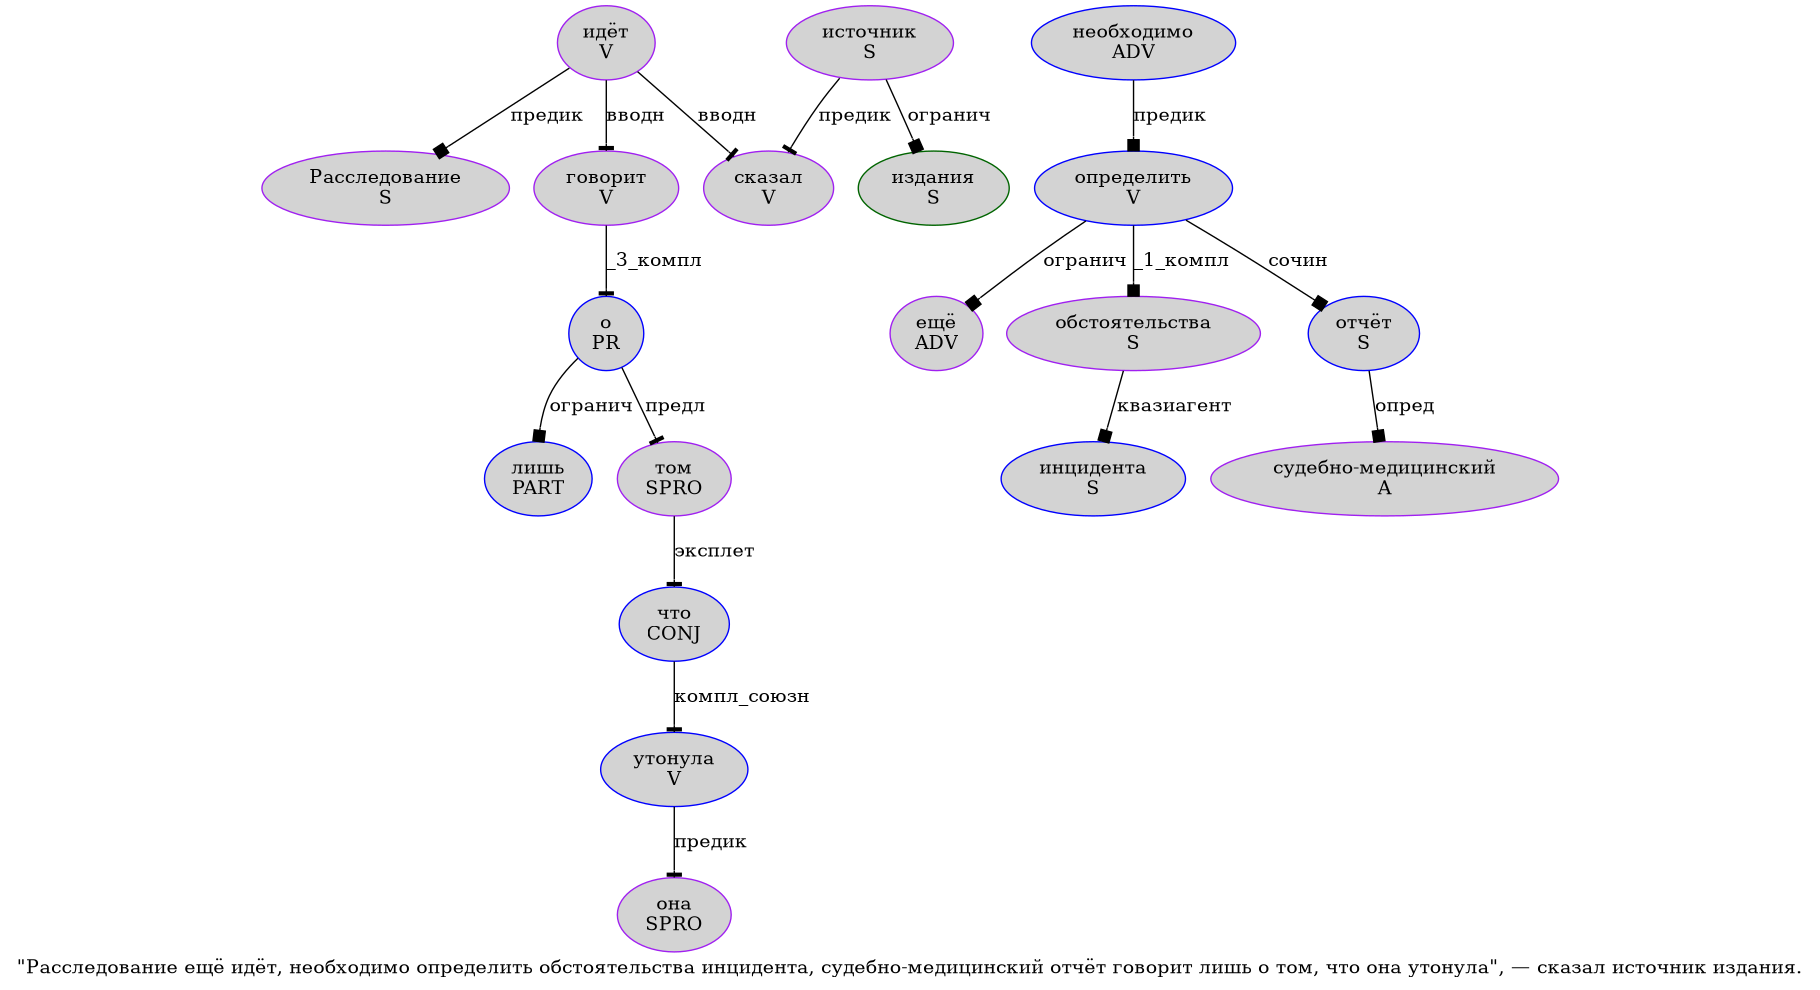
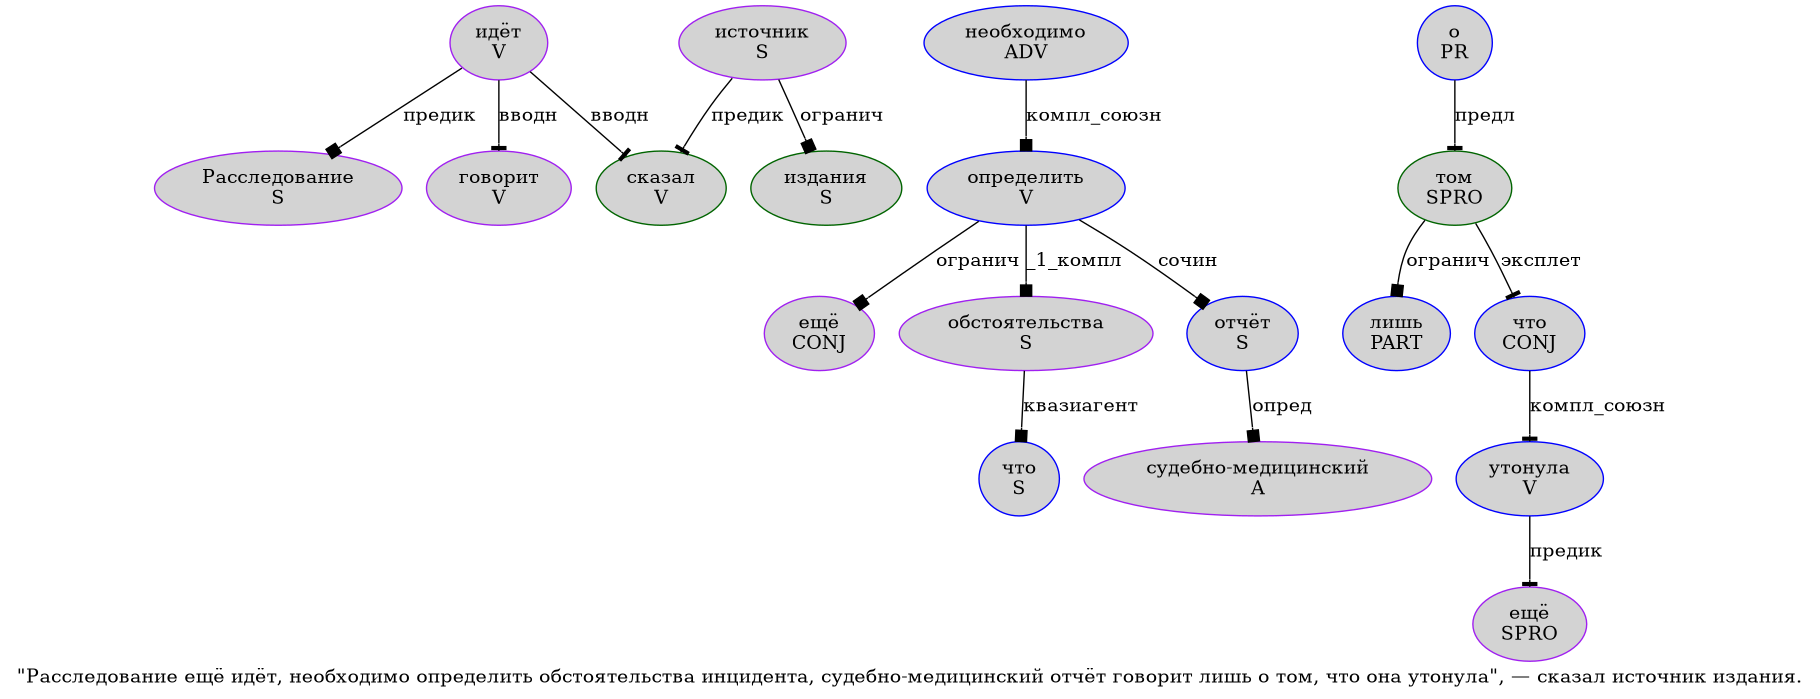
(1170, 115) -> (1094, 115)
(769, 188) -> (661, 188)
(606, 257) -> none
(937, 333) -> (819, 333)
(553, 389) -> (1407, 249)
(674, 479) -> (1455, 188)
(1093, 479) -> (1019, 479)
(674, 915) -> (1530, 624)
